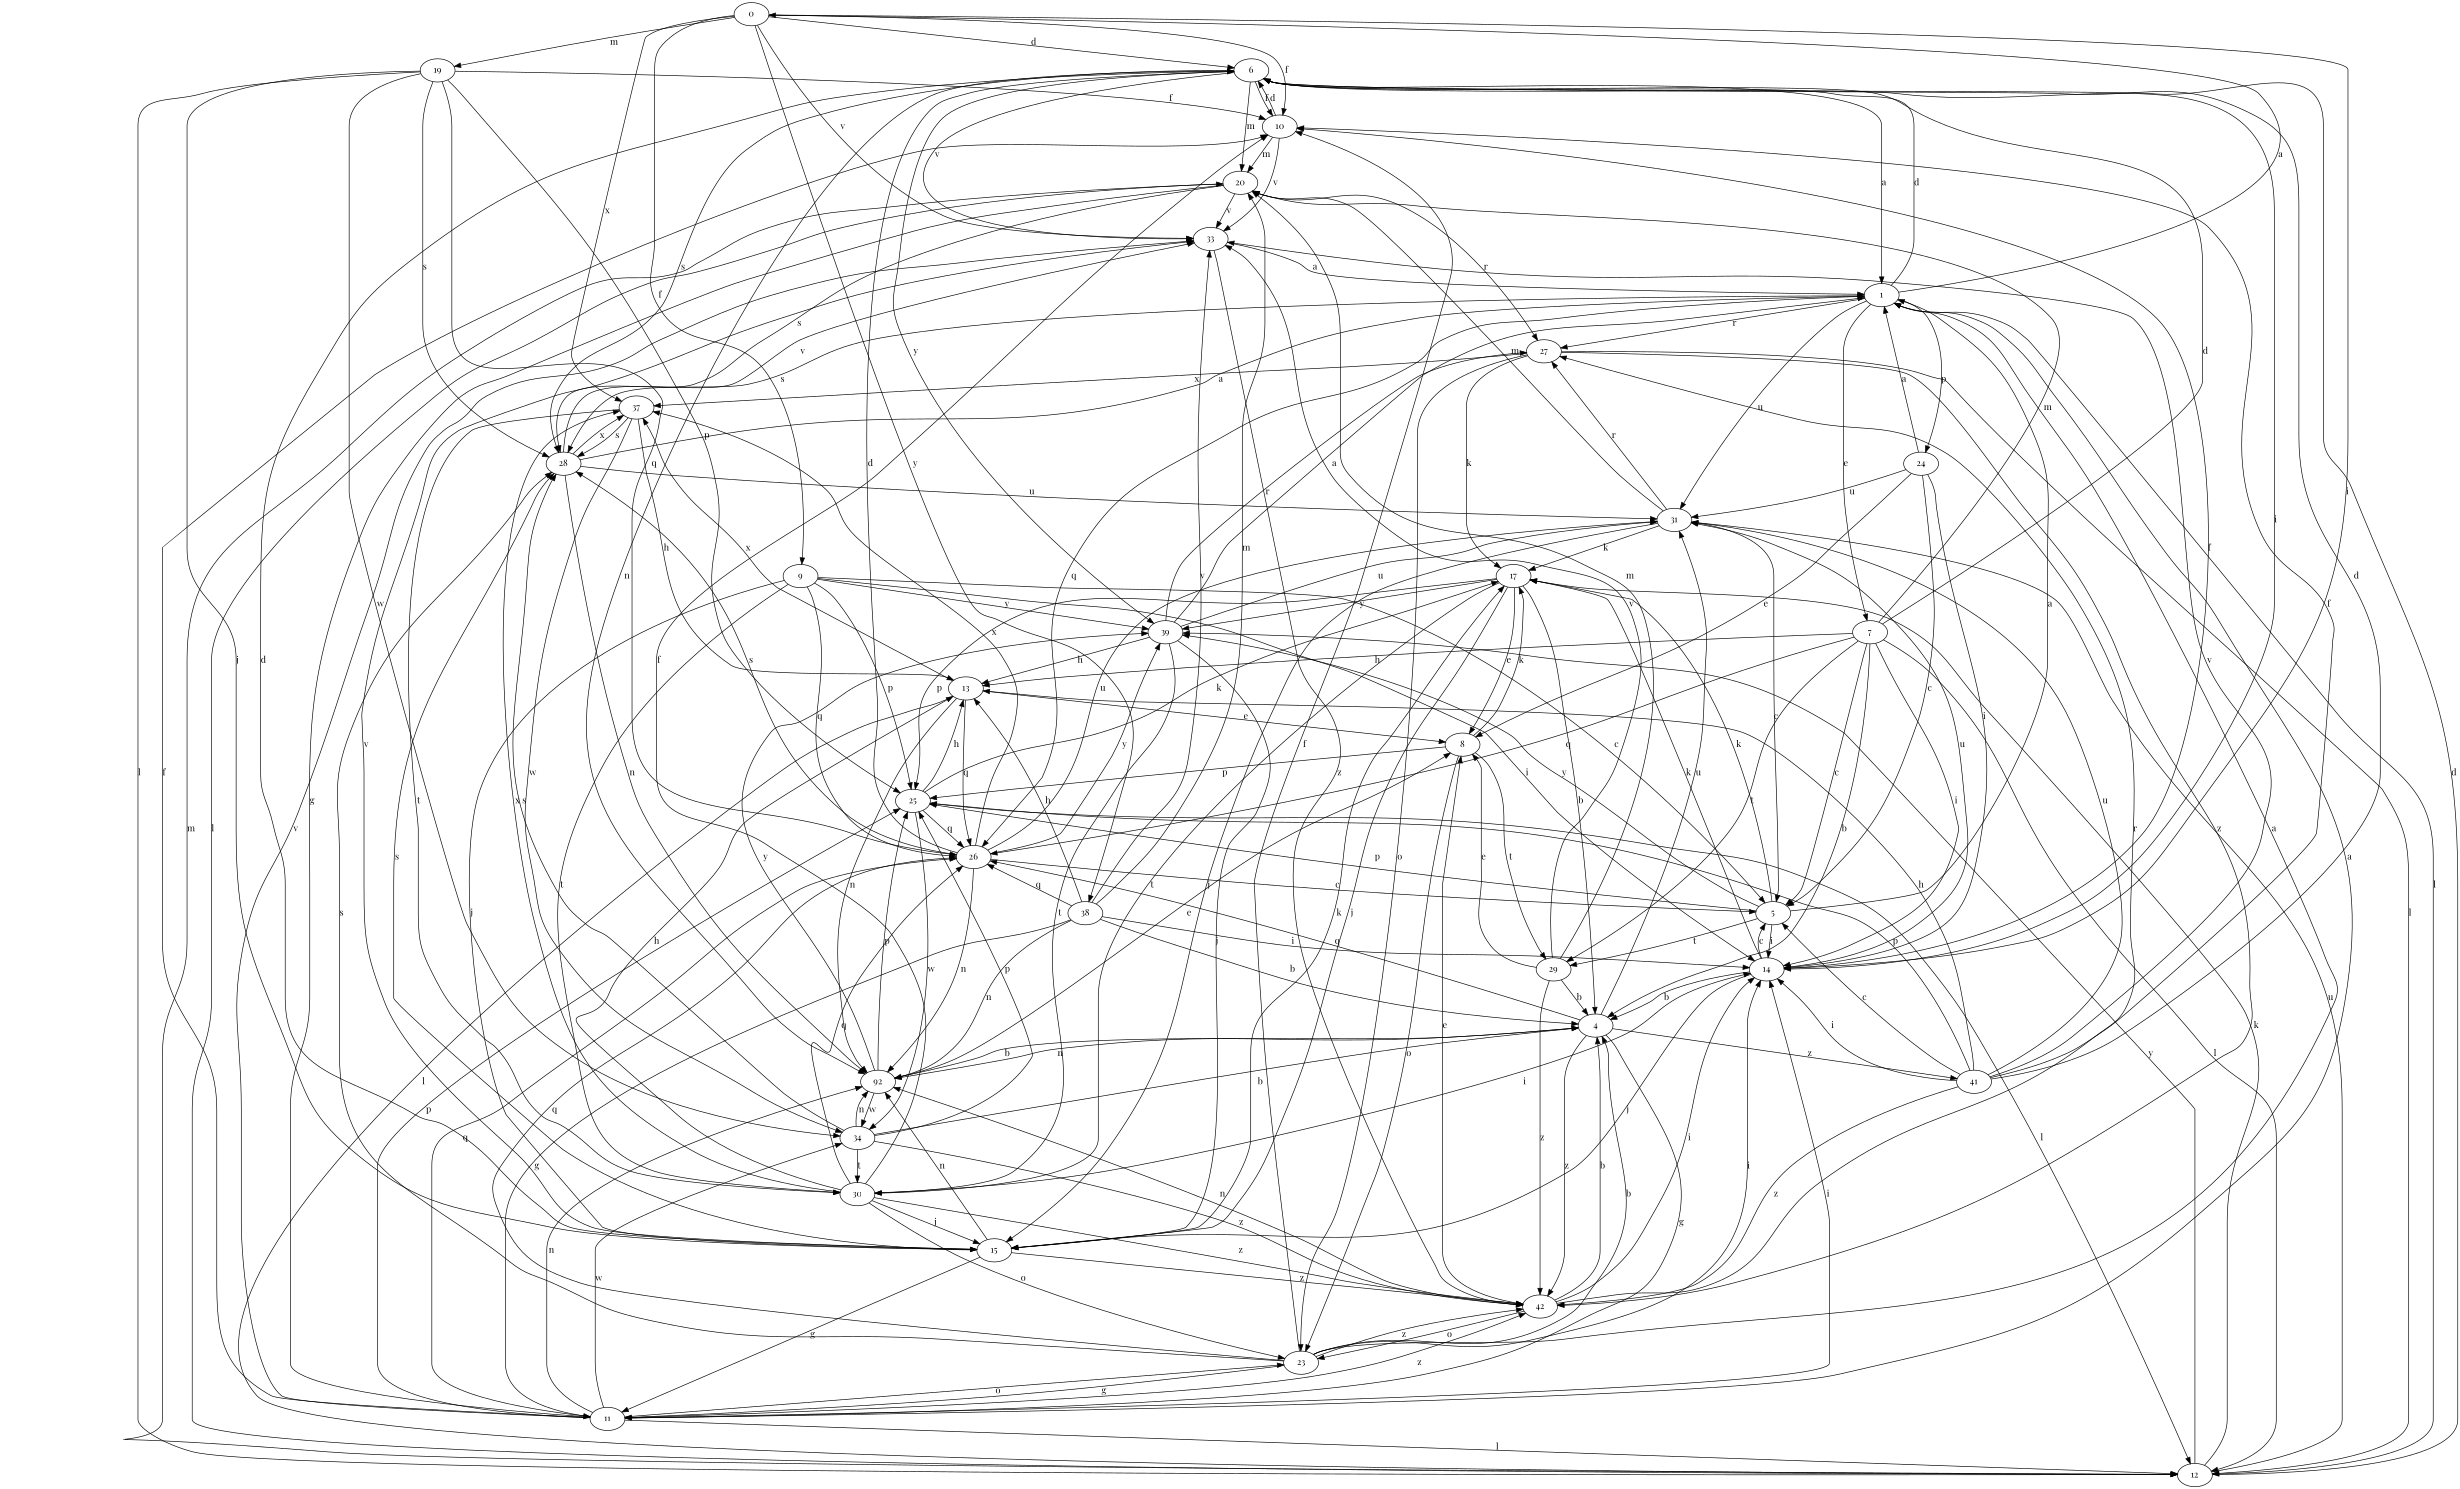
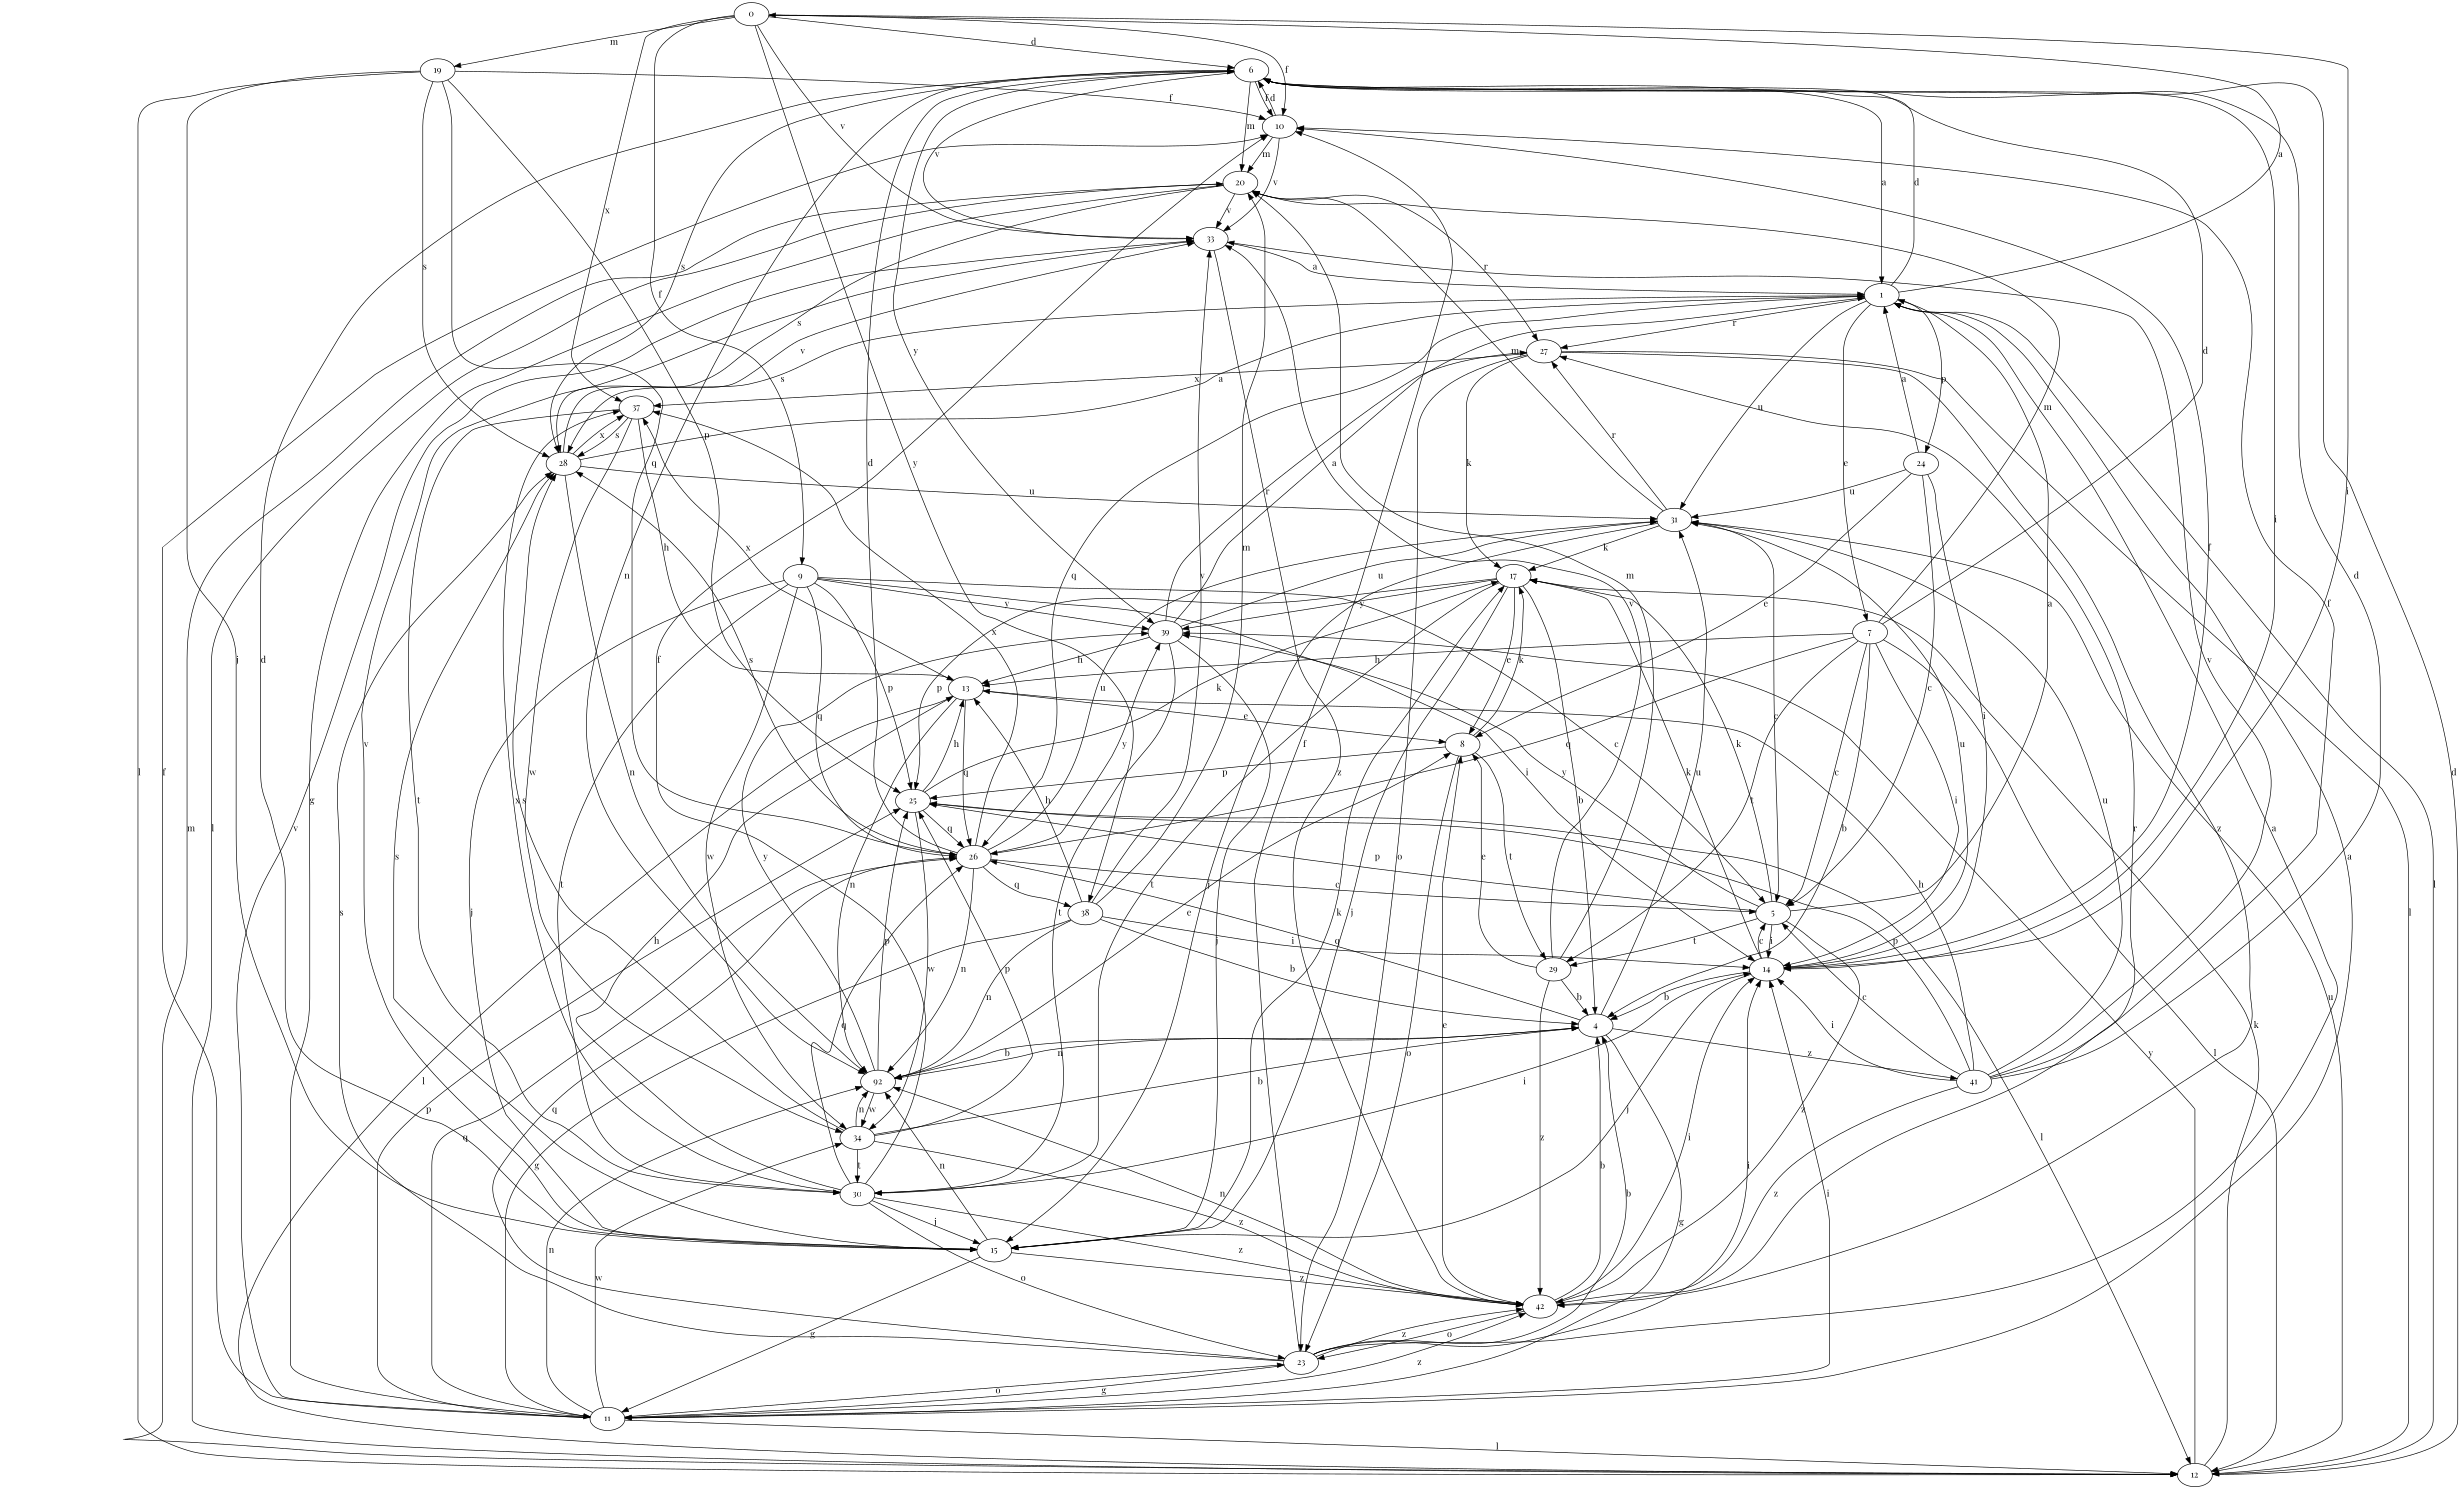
(402, 702) -> (707, 868)
(1033, 887) -> (1021, 893)
(1565, 1161) -> (1778, 1138)
